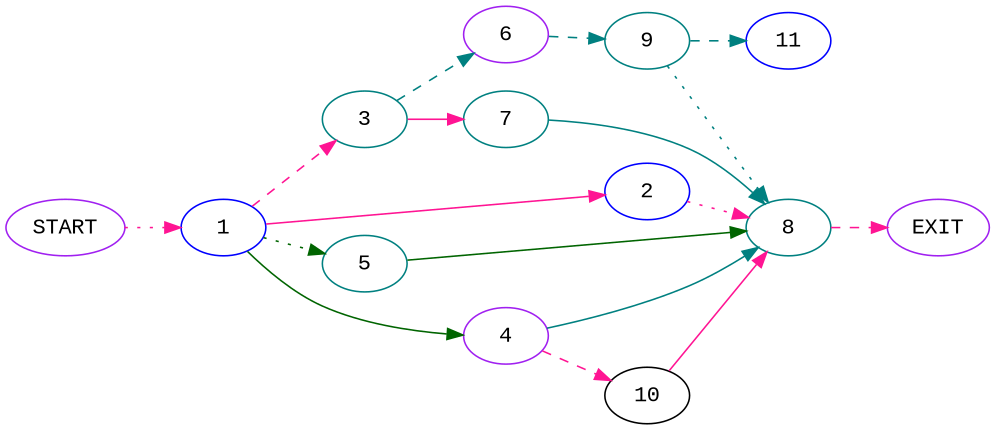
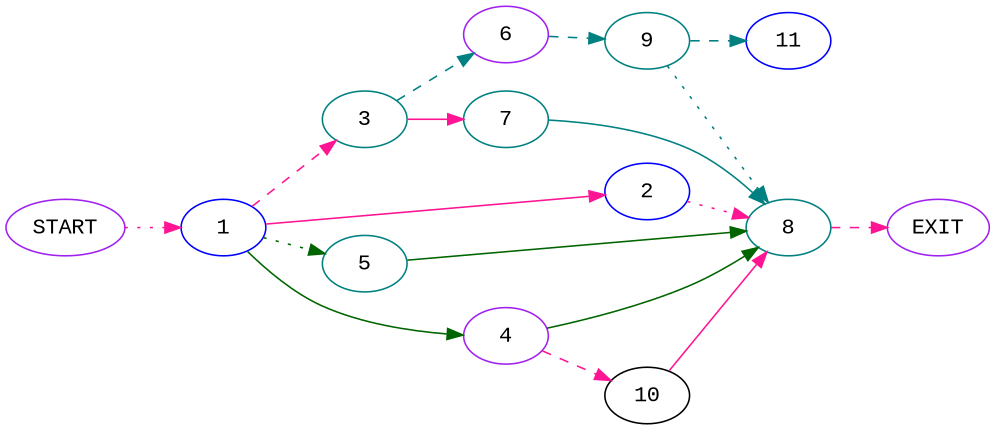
(649, 301) -> (649, 301)
